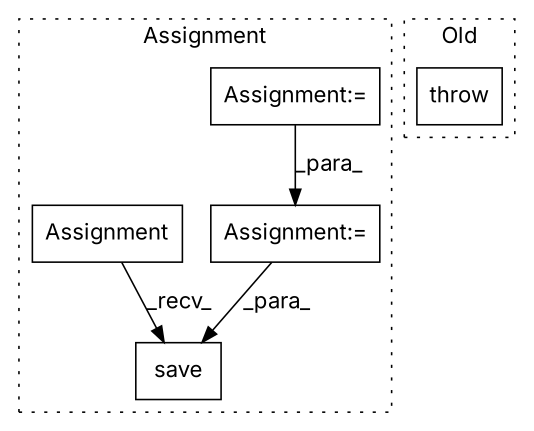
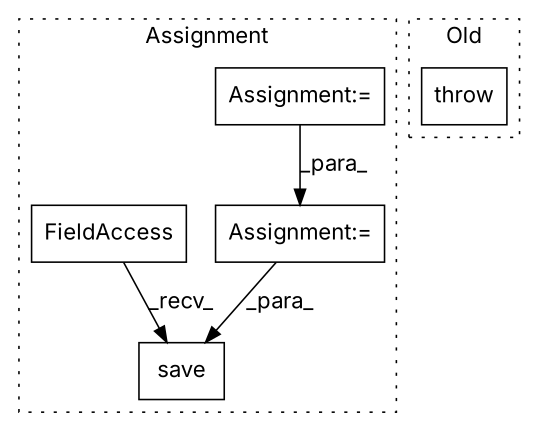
(107, 234) -> (109, 234)
